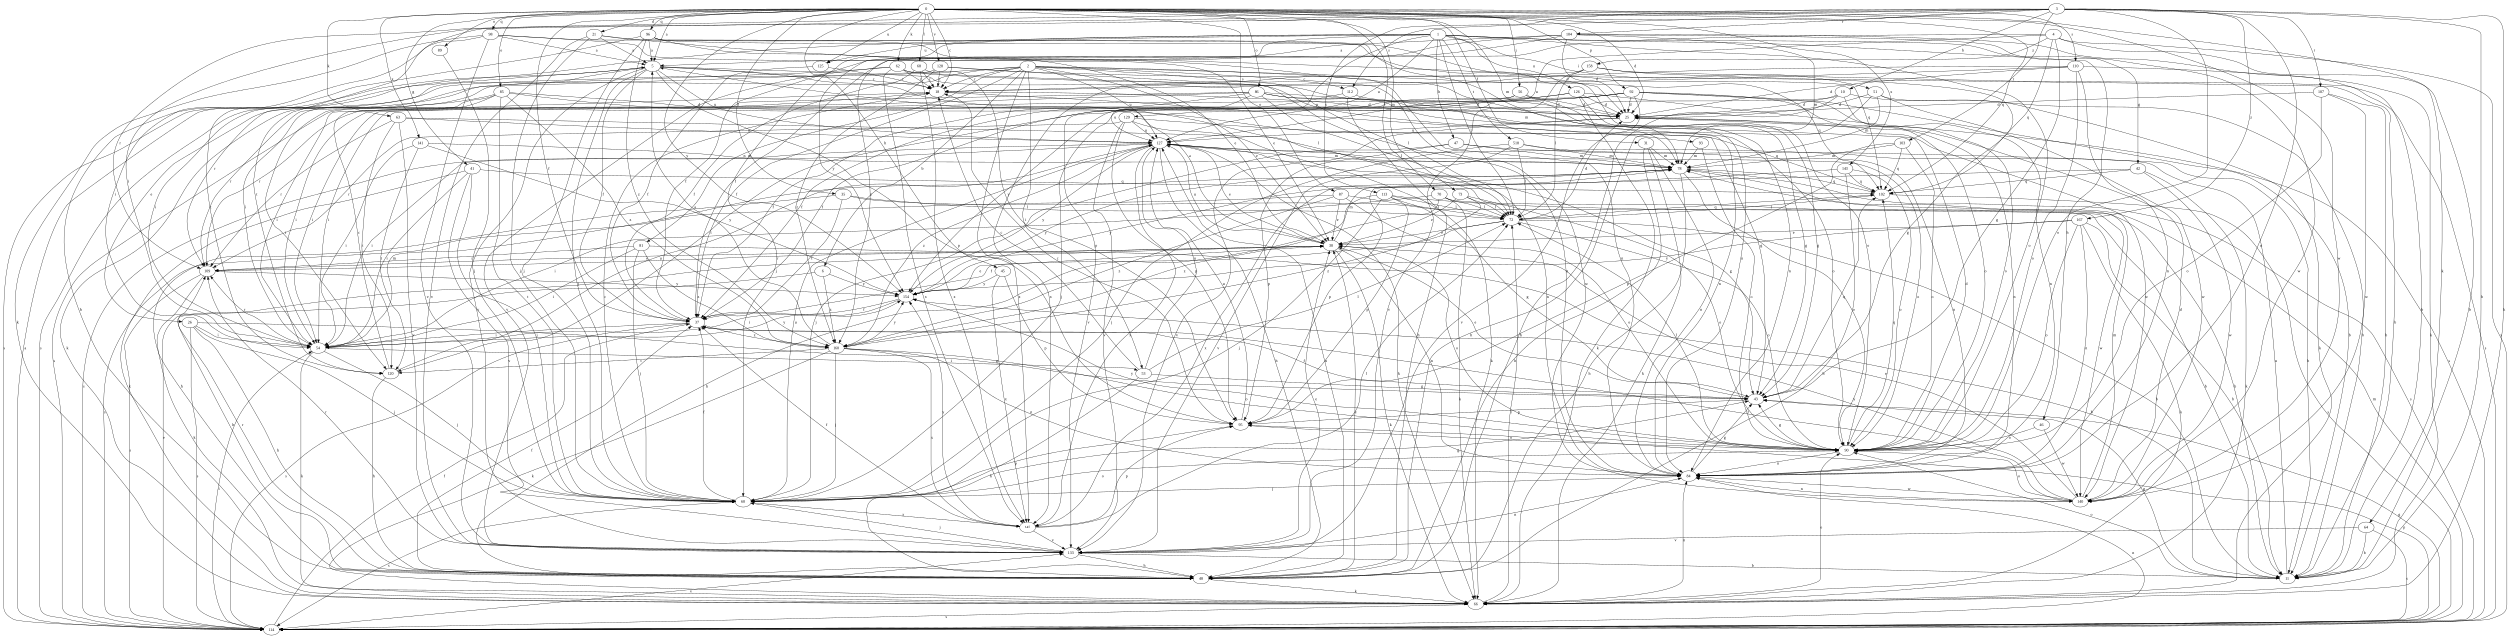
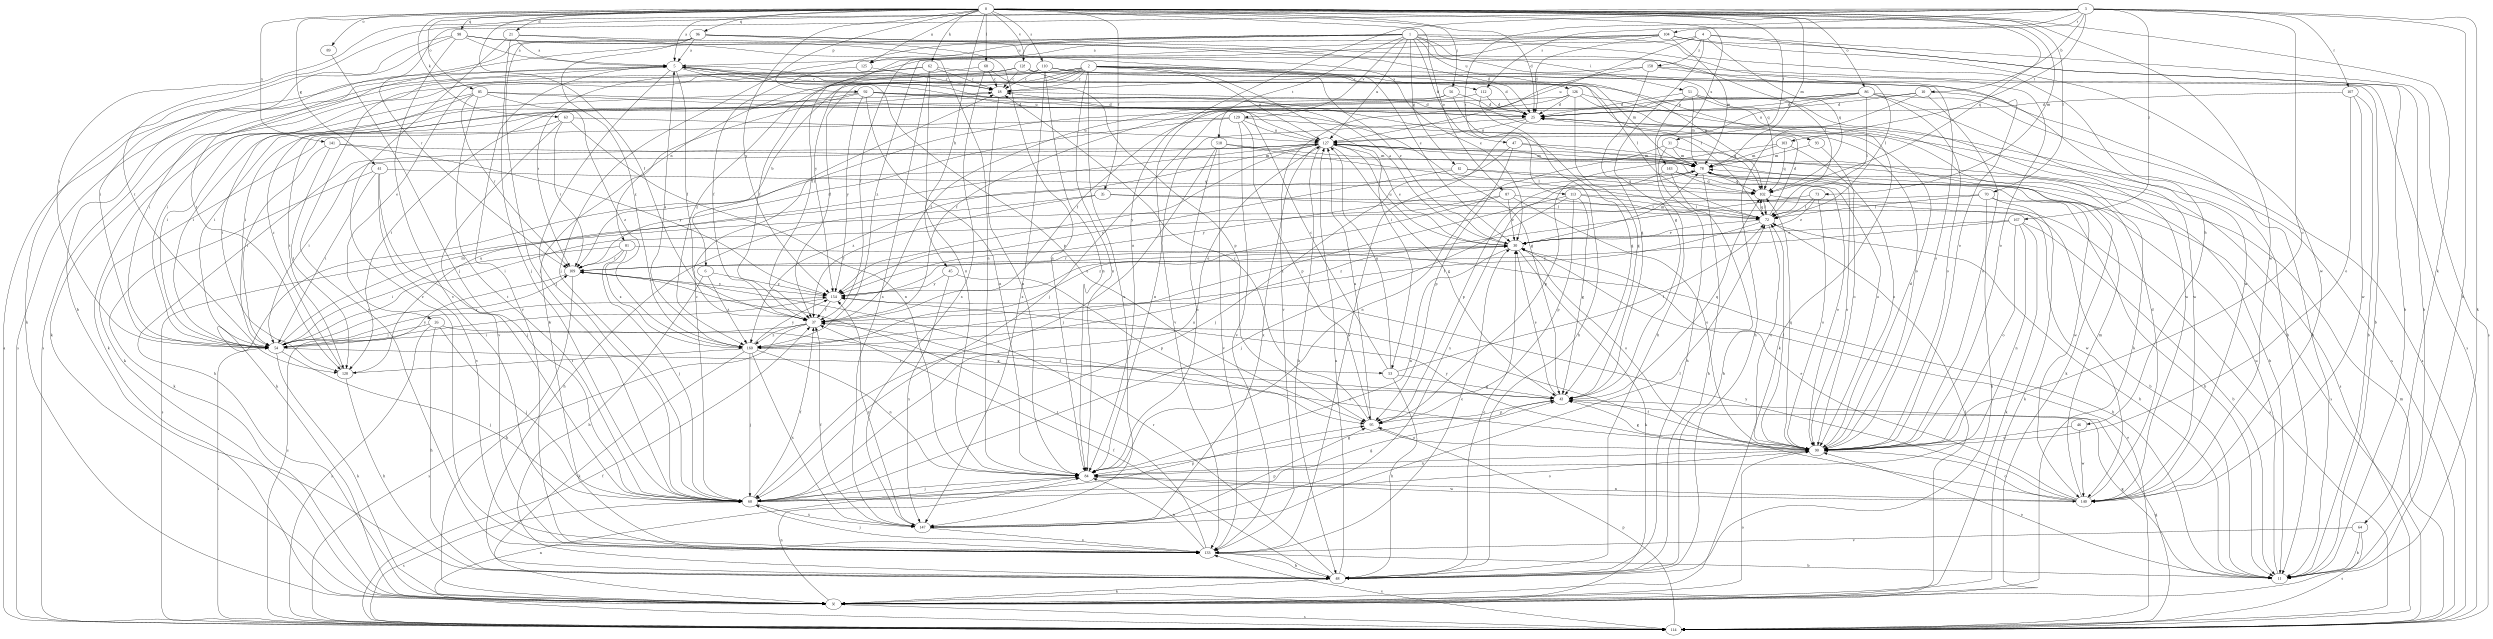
(948, 48) -> none
